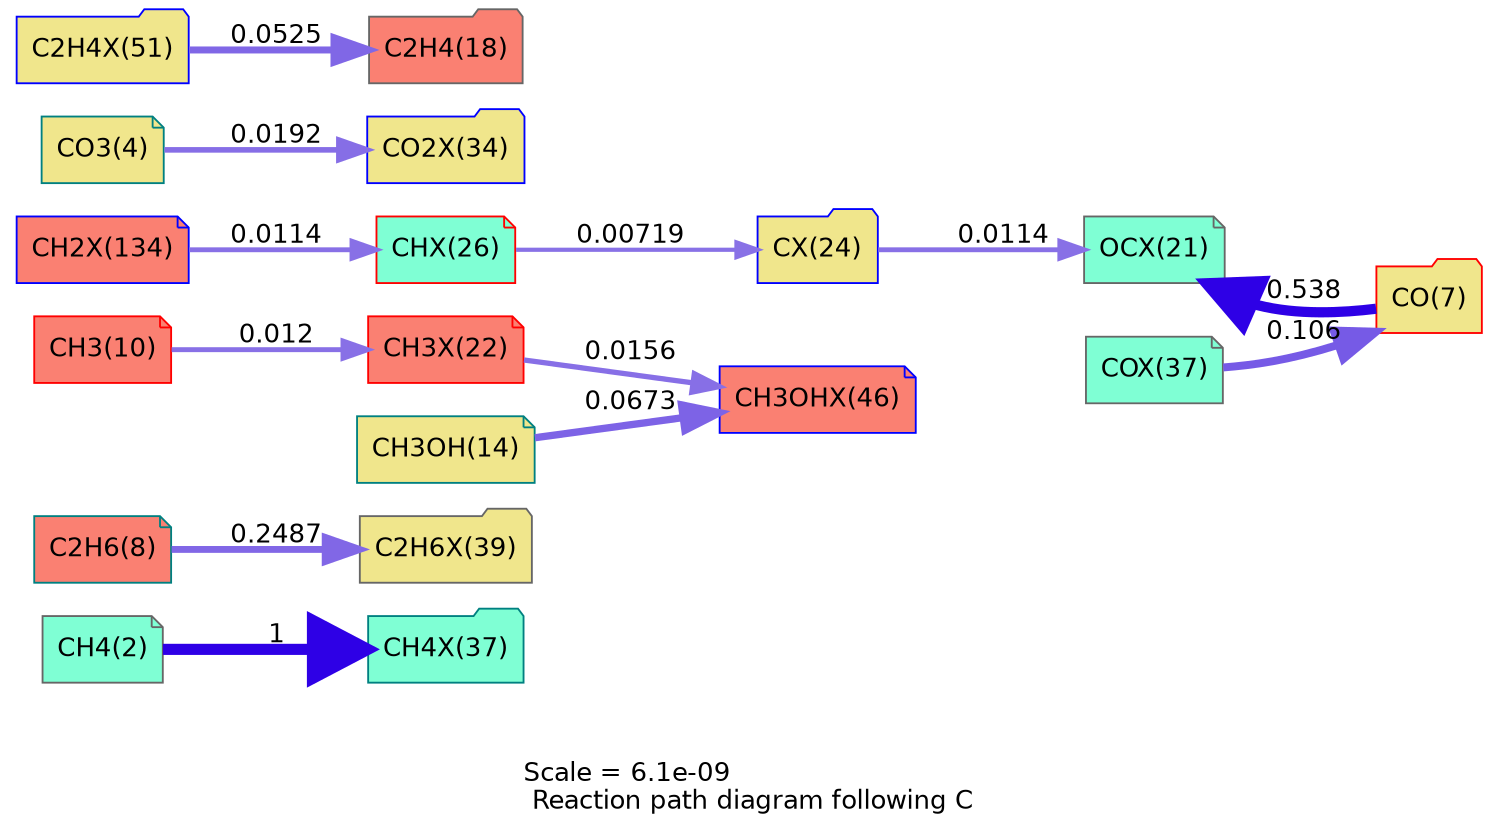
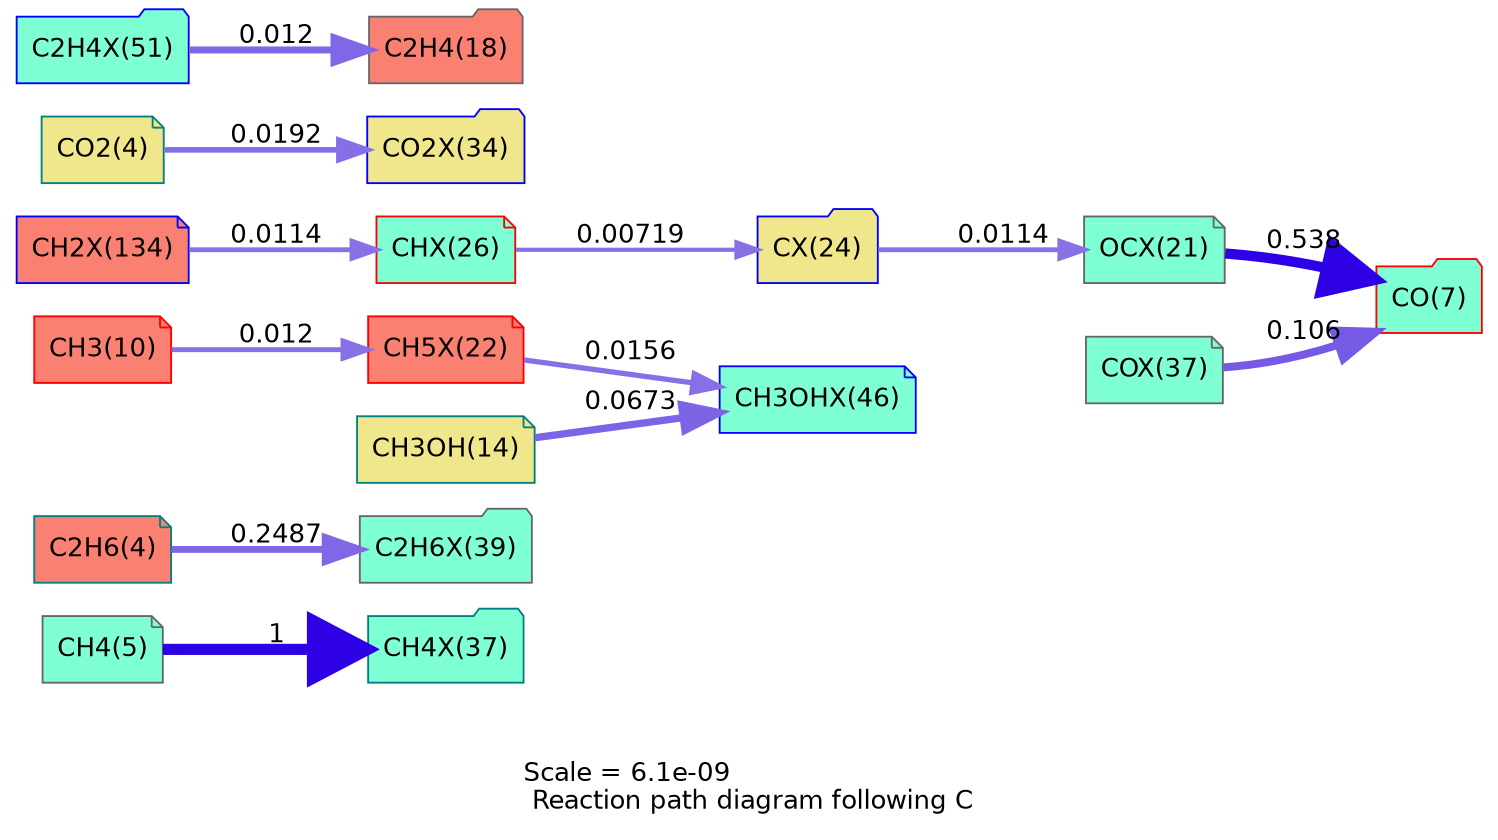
(273, 36) -> (273, 36)
(103, 50) -> (103, 50)
(103, 150) -> (103, 150)
(1429, 300) -> (1429, 300)
(1314, 312) -> (1276, 259)
(446, 350) -> (446, 350)
(818, 400) -> (818, 400)
(103, 549) -> (103, 549)
(446, 549) -> (446, 549)
(103, 649) -> (103, 649)
